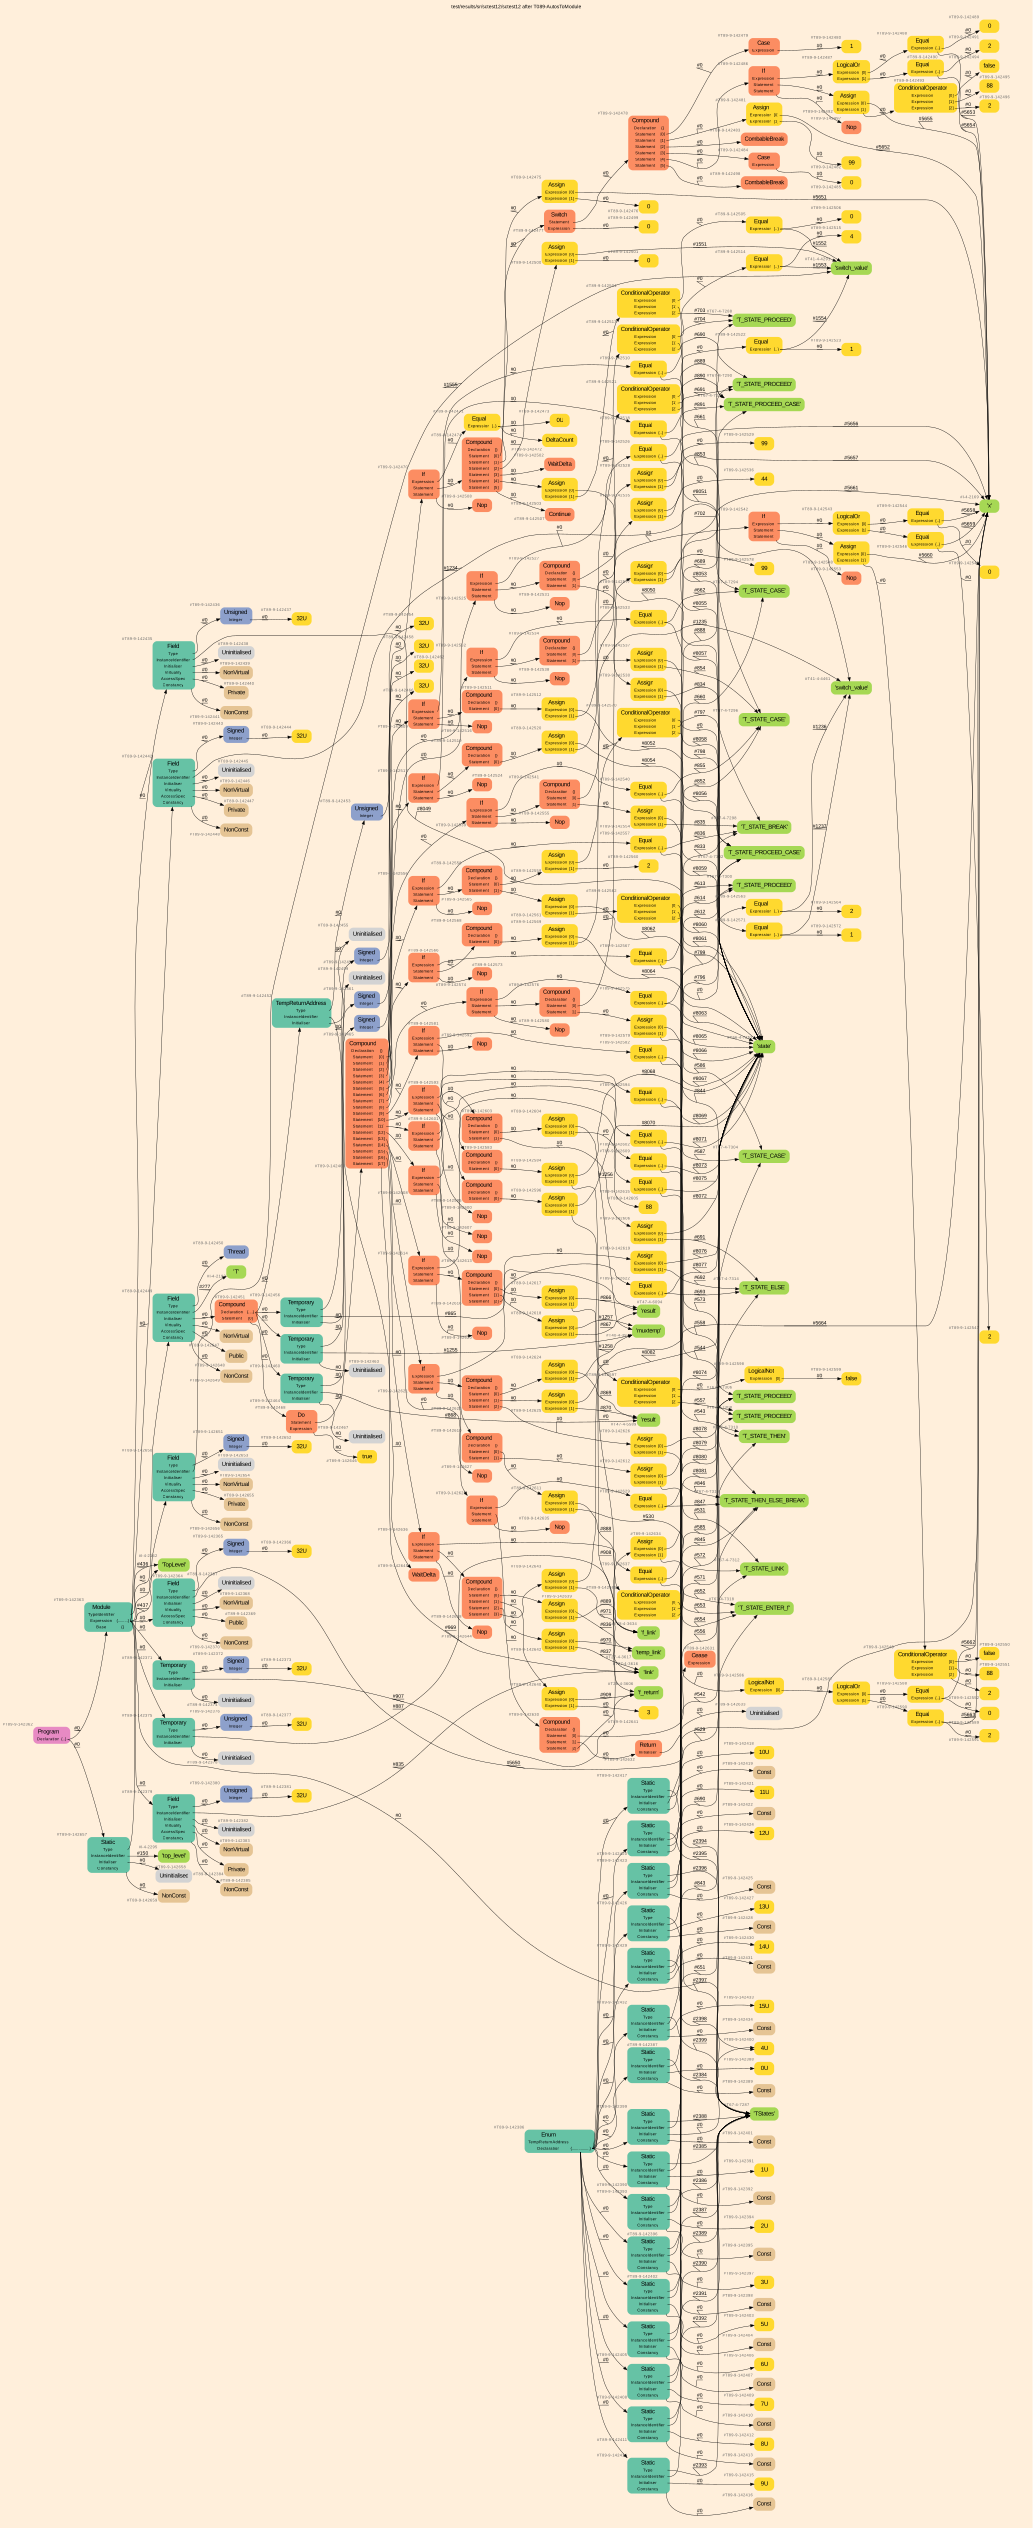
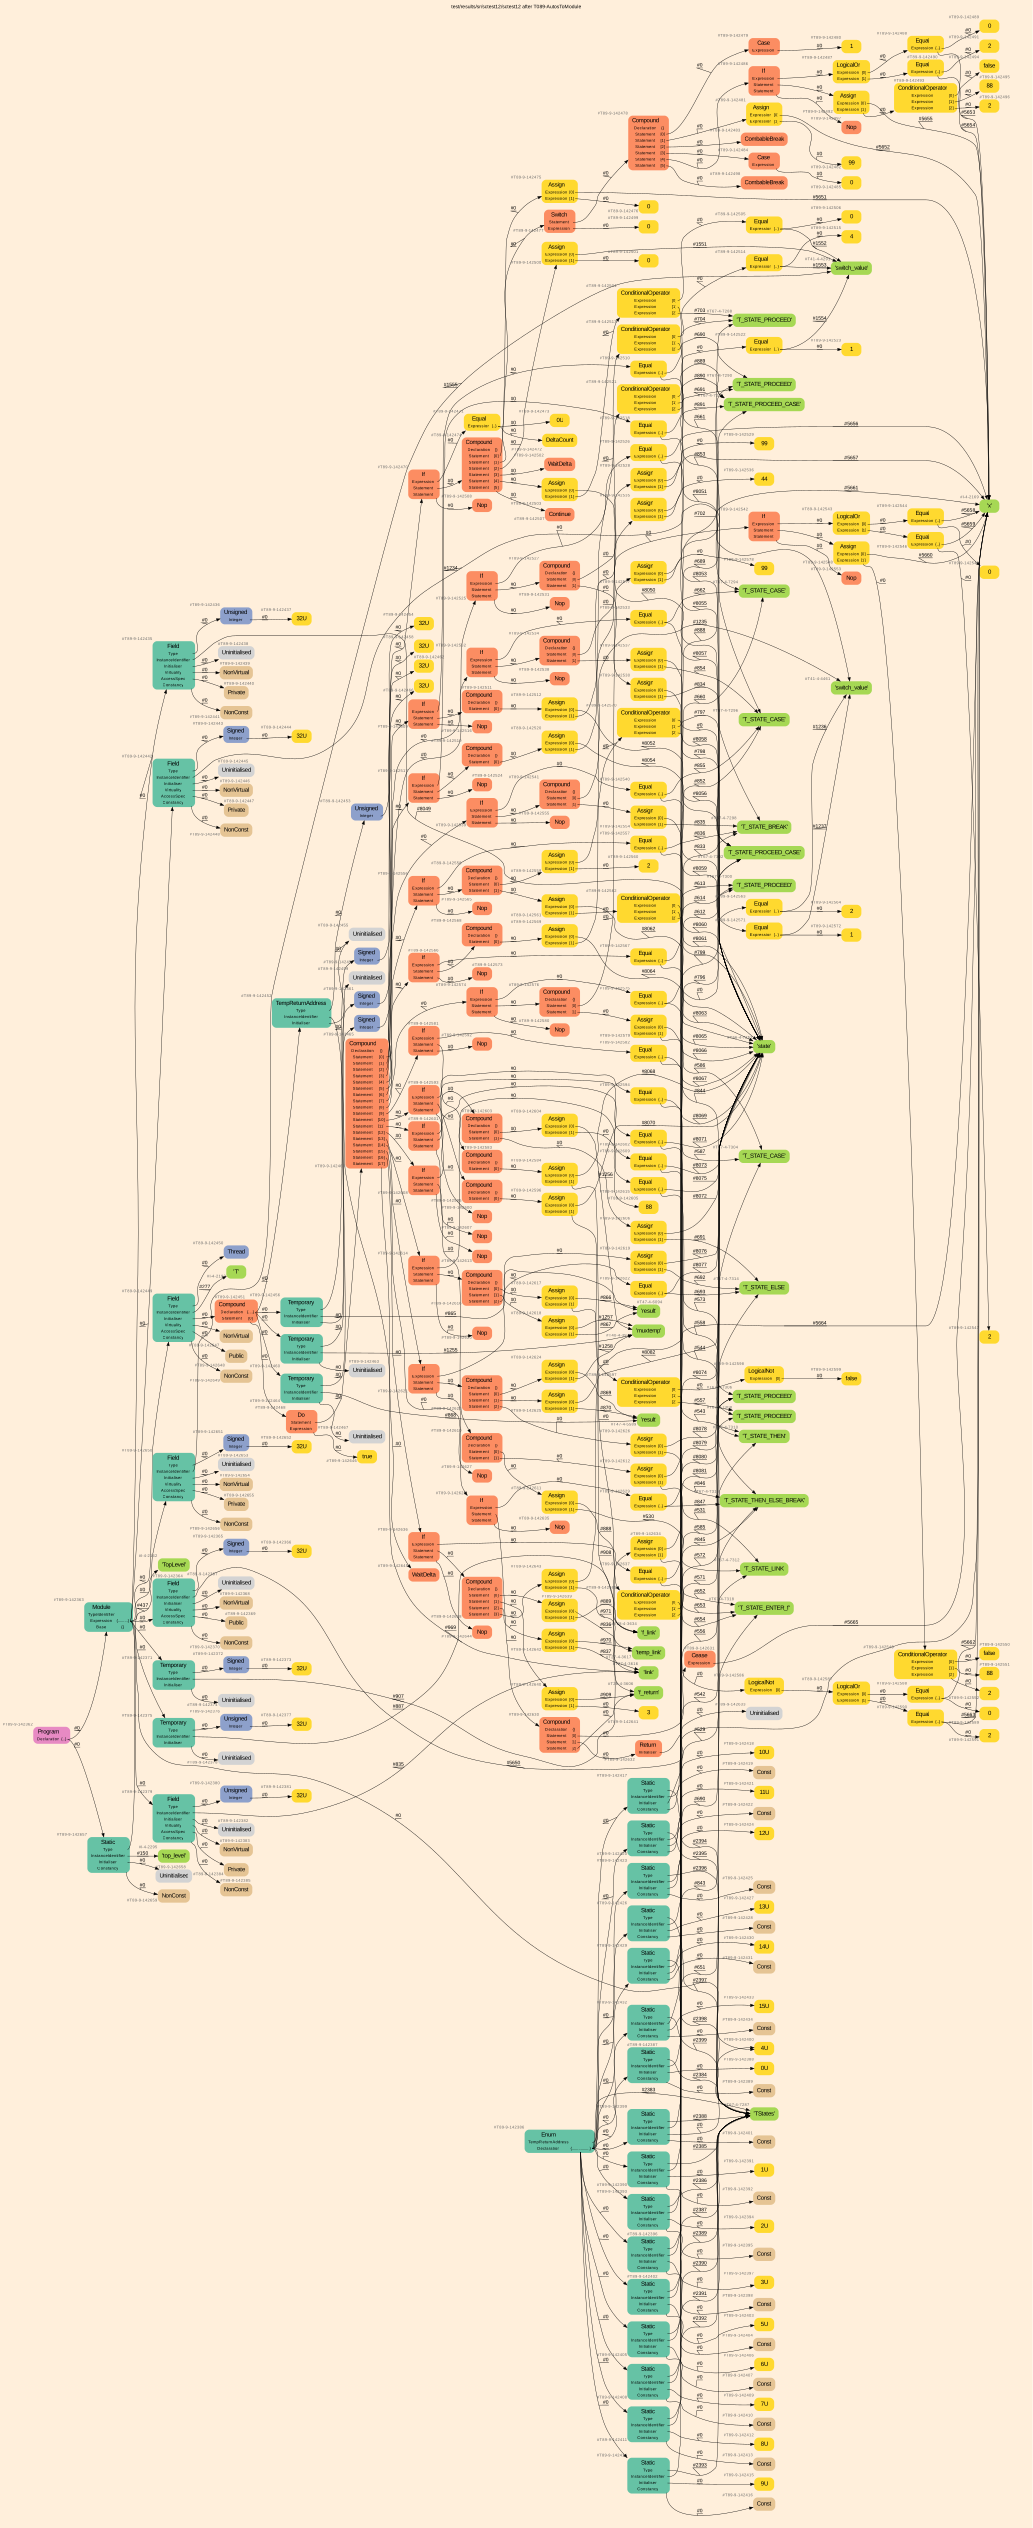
none -> (966, 1189)
(137, 1573) -> none
none -> (650, 2093)
